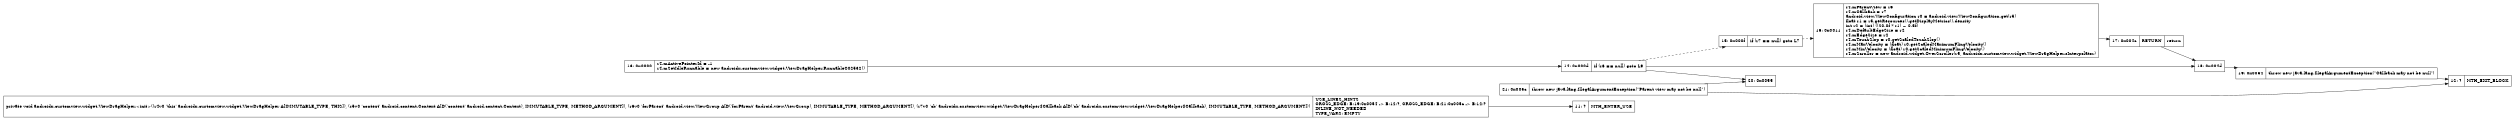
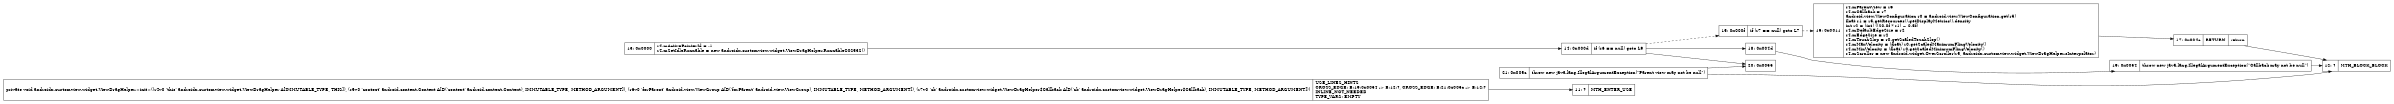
(2177, 53) -> (2284, 53)
(2488, 81) -> (2364, 66)
